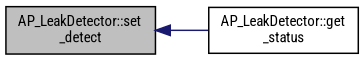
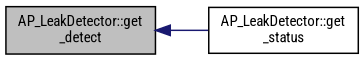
(81, 30) -> (81, 30)
